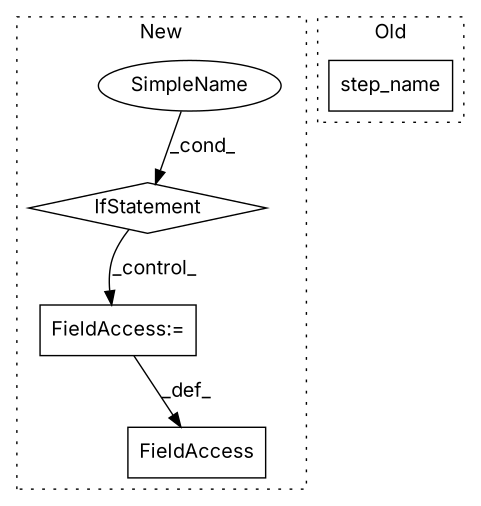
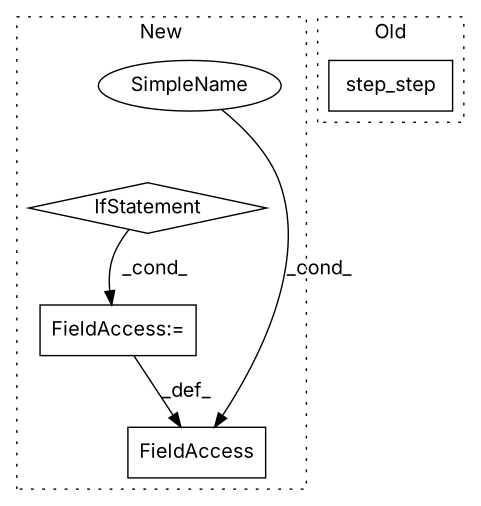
(391, 86) -> (391, 86)
(171, 141) -> (286, 258)
(155, 269) -> (155, 269)
